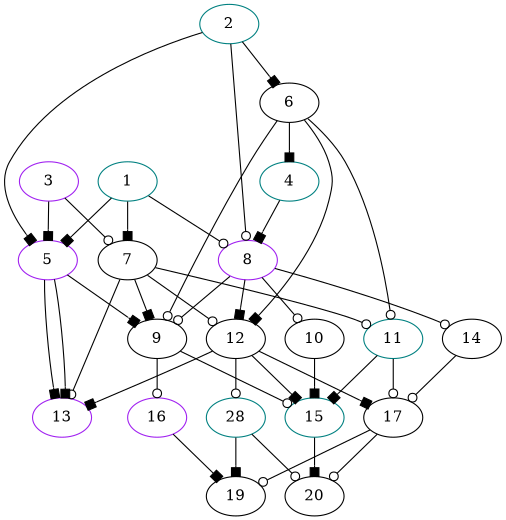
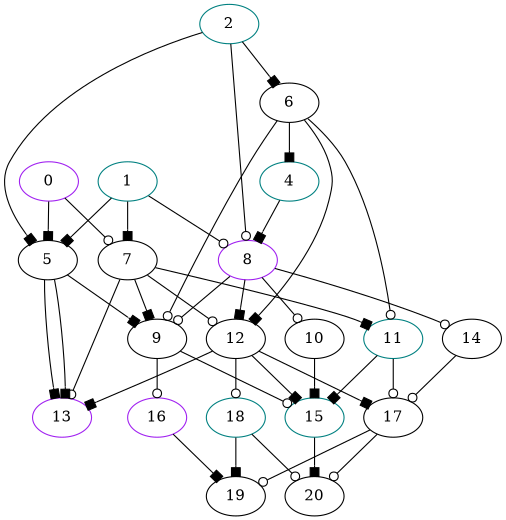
(49, 181) -> (49, 181)
(48, 260) -> (48, 260)
(259, 293) -> (258, 292)
(236, 418) -> (236, 418)
